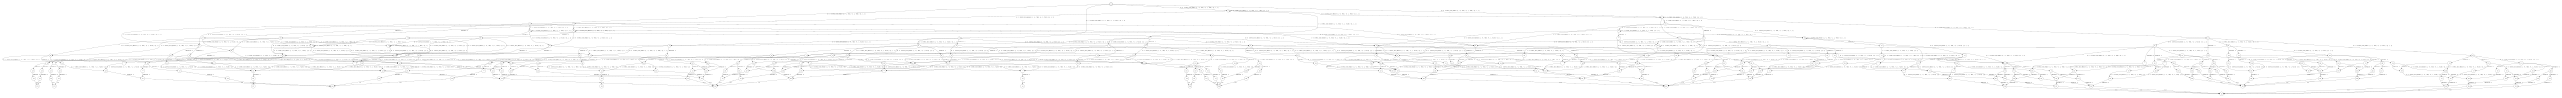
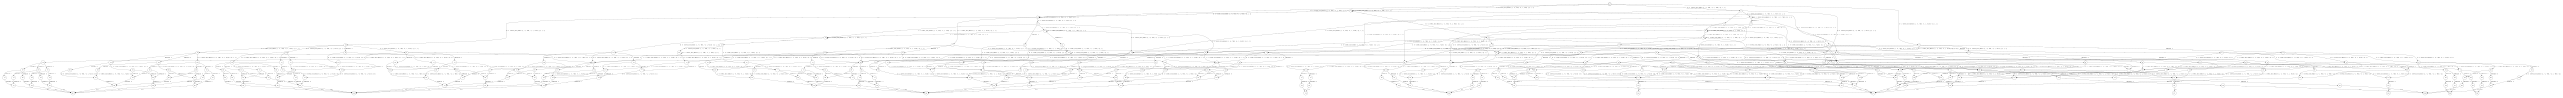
(573, 27) -> (1705, 34)
(1008, 61) -> none
none -> (143, 84)
